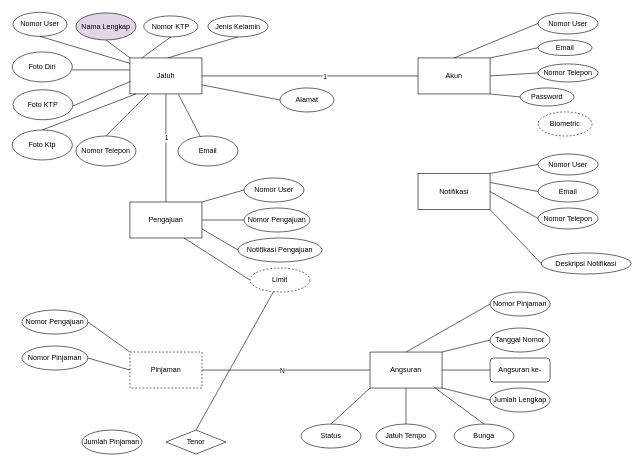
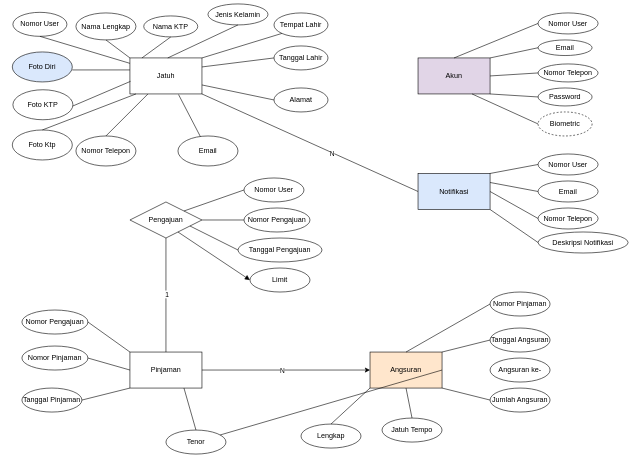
none -> (301, 25)
(106, 26) -> (106, 26)
(238, 26) -> (238, 14)
(171, 27) -> (171, 27)
none -> (241, 46)
none -> (301, 58)
none -> (238, 62)
(42, 67) -> (42, 67)
(324, 76) -> none
(454, 76) -> (454, 76)
(547, 97) -> (565, 97)
(307, 100) -> (301, 100)
none -> (505, 109)
(166, 137) -> none
none -> (309, 142)
(454, 191) -> (454, 191)
(166, 220) -> (166, 220)
(280, 250) -> (280, 250)
(586, 263) -> (583, 242)
(247, 278) -> (244, 276)
(280, 280) -> (280, 280)
none -> (166, 294)
(520, 340) -> (520, 340)
(235, 361) -> (190, 409)
(166, 370) -> (166, 370)
(366, 370) -> (364, 370)
(406, 370) -> (406, 370)
(442, 370) -> (289, 415)
(520, 370) -> (520, 370)
none -> (105, 394)
none -> (52, 400)
(520, 400) -> (520, 400)
(459, 405) -> none
(331, 436) -> (331, 436)
(406, 436) -> (412, 430)
(484, 436) -> none
(112, 442) -> none
(196, 442) -> (196, 442)
